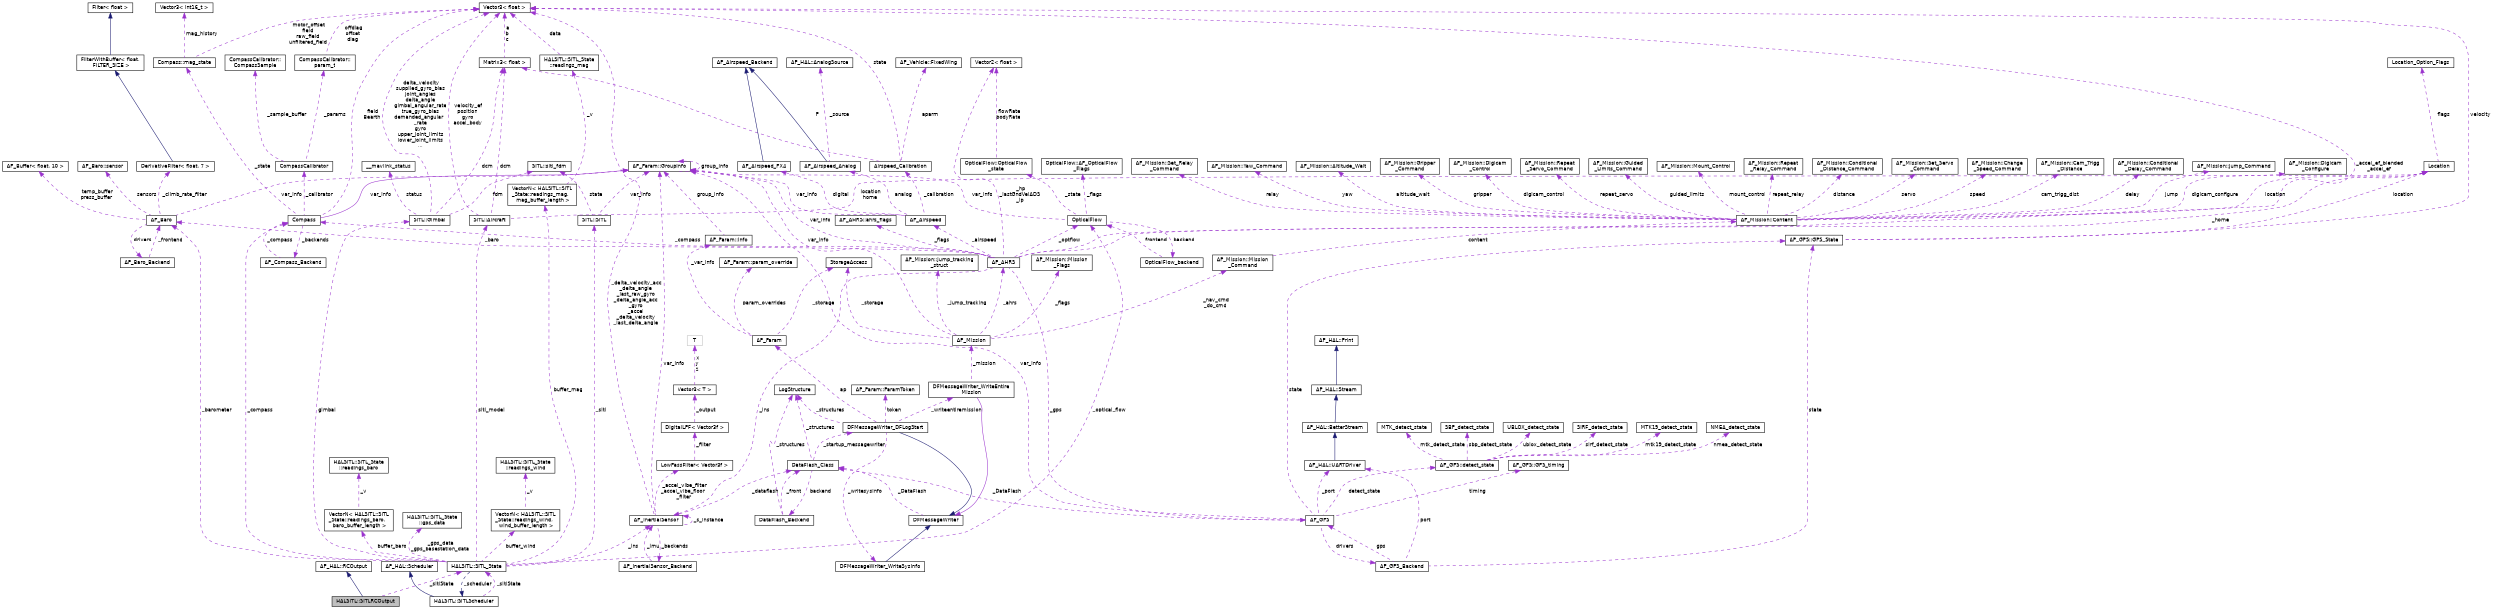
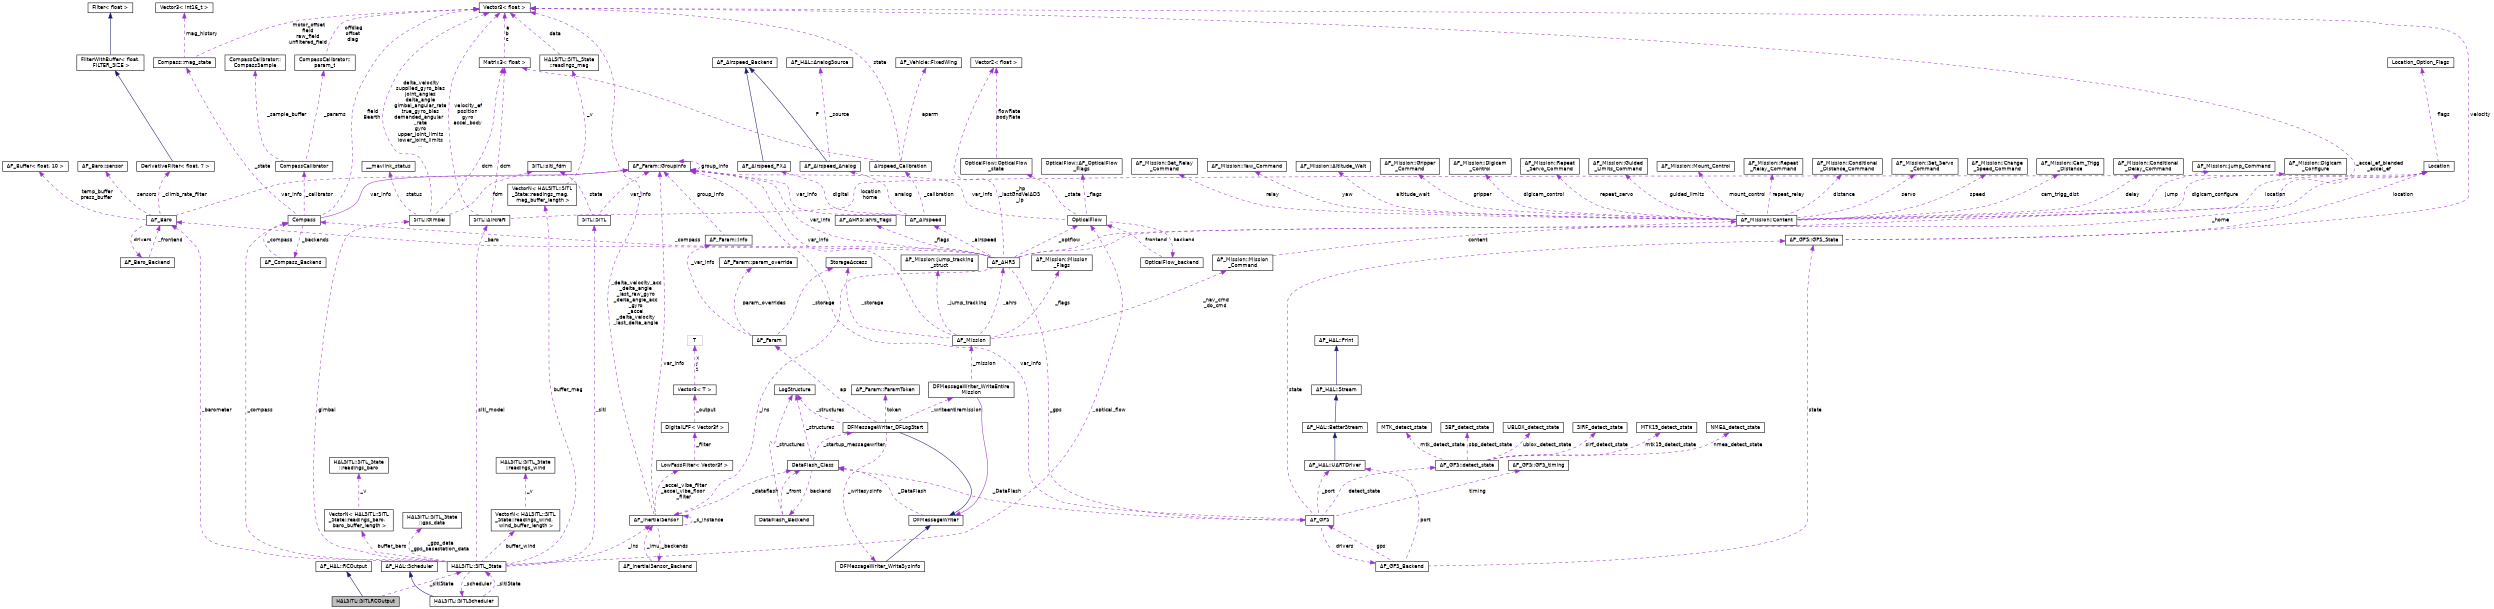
(463, 580) -> (463, 580)
